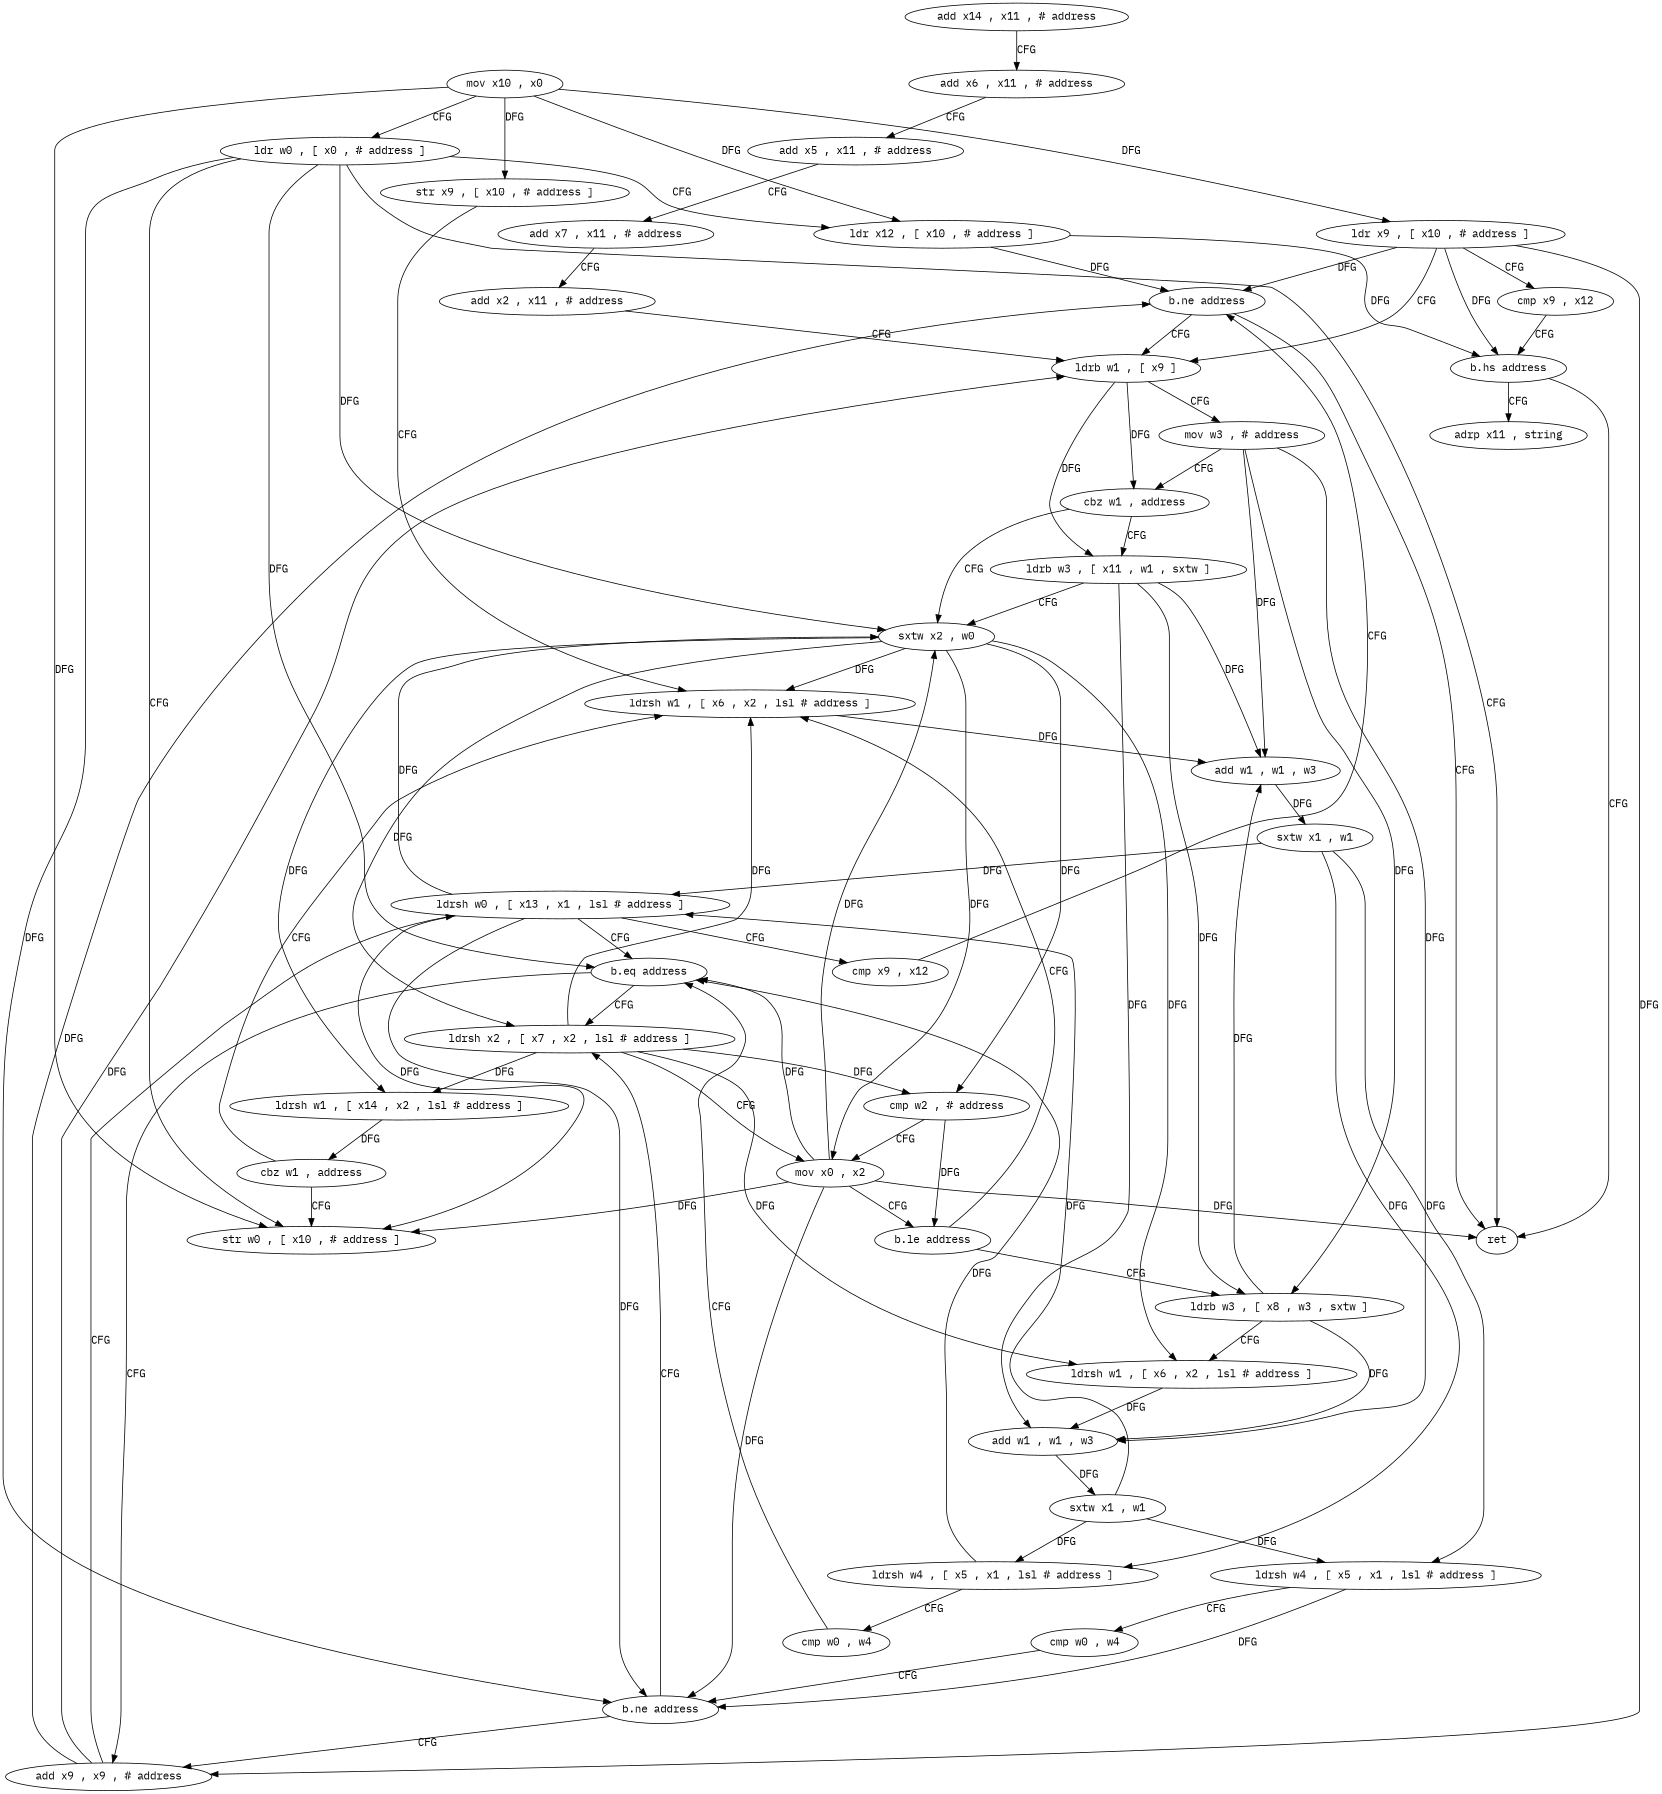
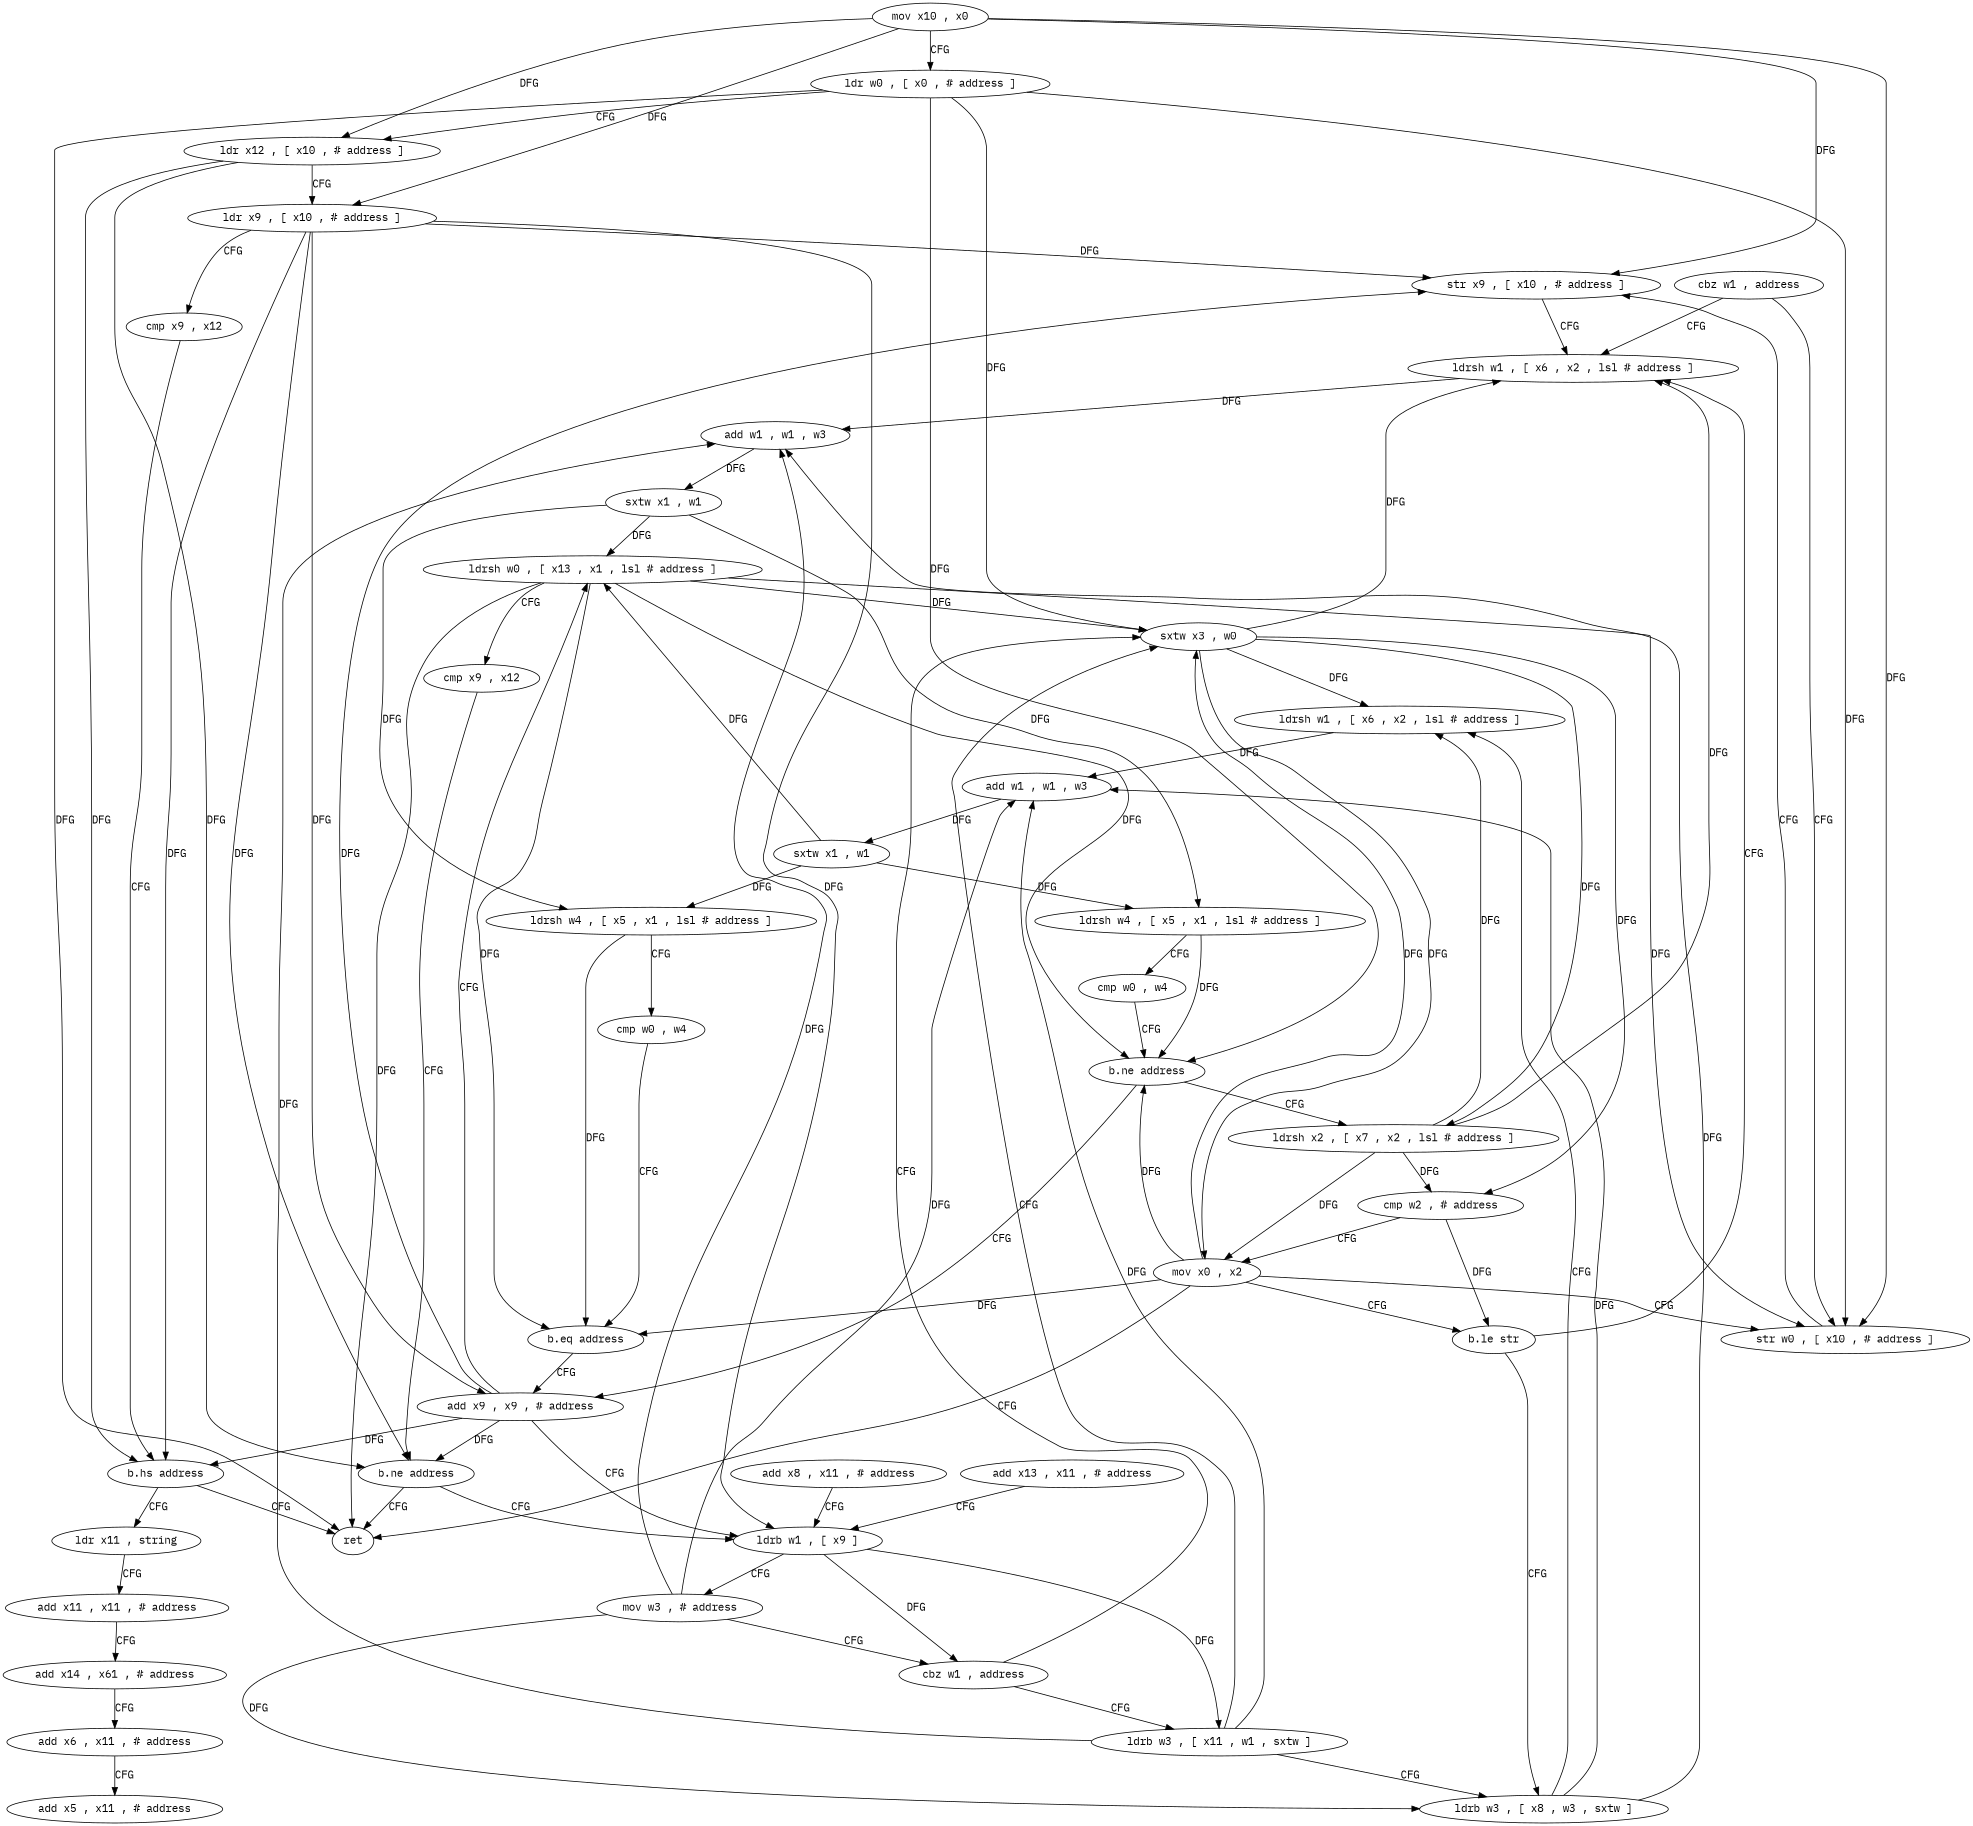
(1017, 17) -> (115, 1675)
none -> (312, 181)
(606, 234) -> none
none -> (924, 248)
(547, 301) -> (839, 1474)
(1426, 301) -> (834, 888)
(1509, 436) -> (126, 1541)
none -> (459, 483)
(937, 637) -> (1199, 637)
(279, 649) -> none
(159, 704) -> (1855, 720)
(1496, 704) -> (65, 821)
none -> (1777, 766)
(620, 938) -> (490, 955)
(1208, 938) -> (1410, 1776)
(613, 1003) -> none
none -> (377, 1015)
(117, 1073) -> (615, 1474)
(399, 1106) -> none
(746, 1106) -> (1328, 1206)
(687, 1207) -> (1664, 1306)
(1223, 1207) -> (1007, 1407)
(933, 1240) -> (1494, 1340)
none -> (340, 1441)
none -> (1072, 1474)
none -> (117, 1608)
